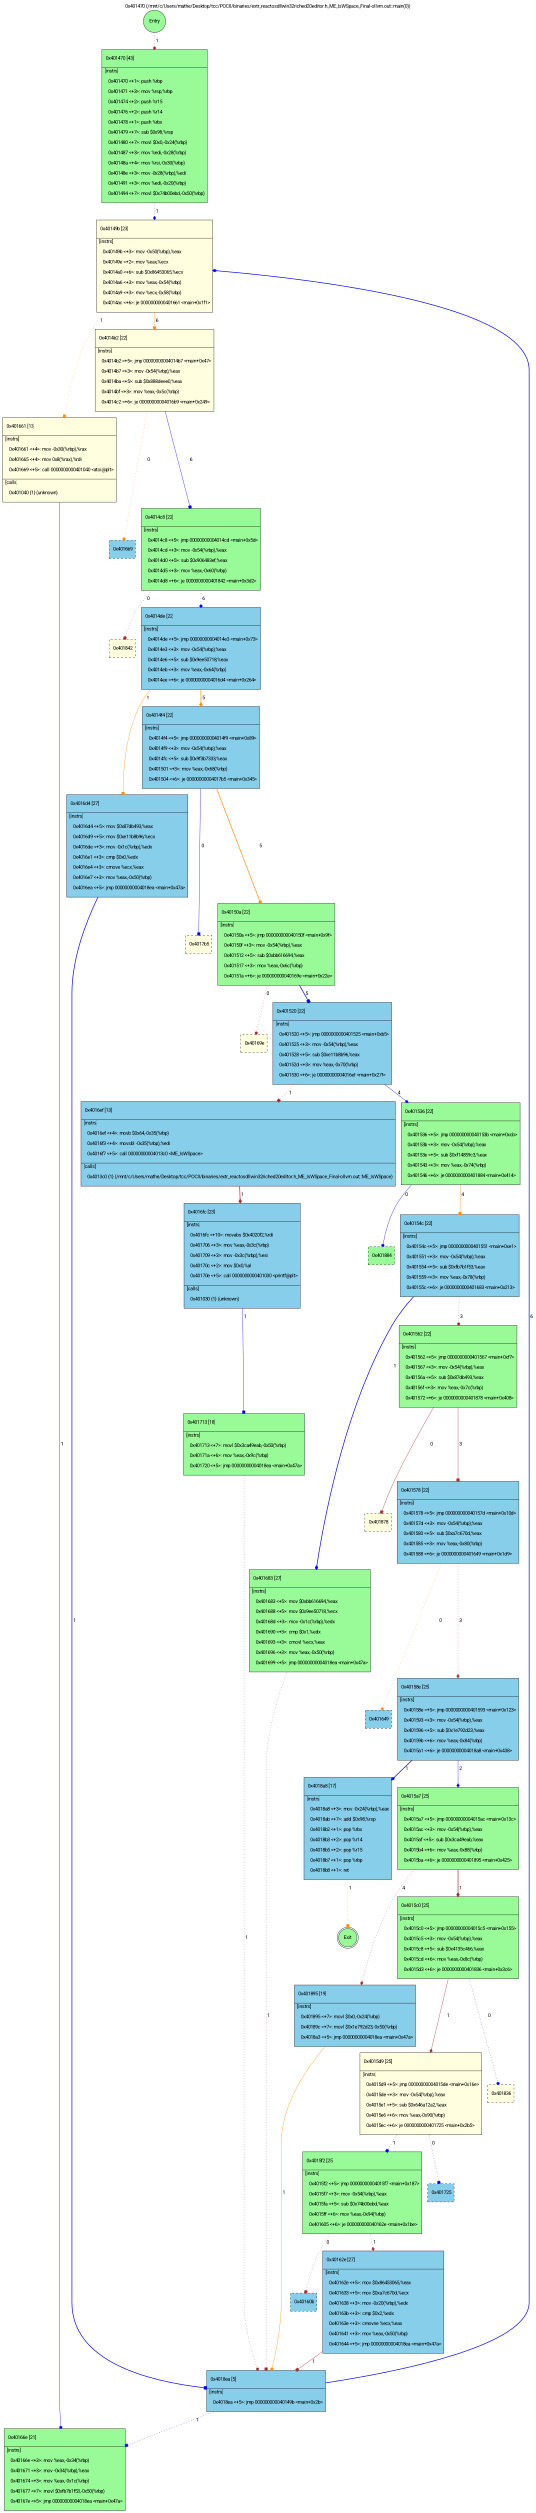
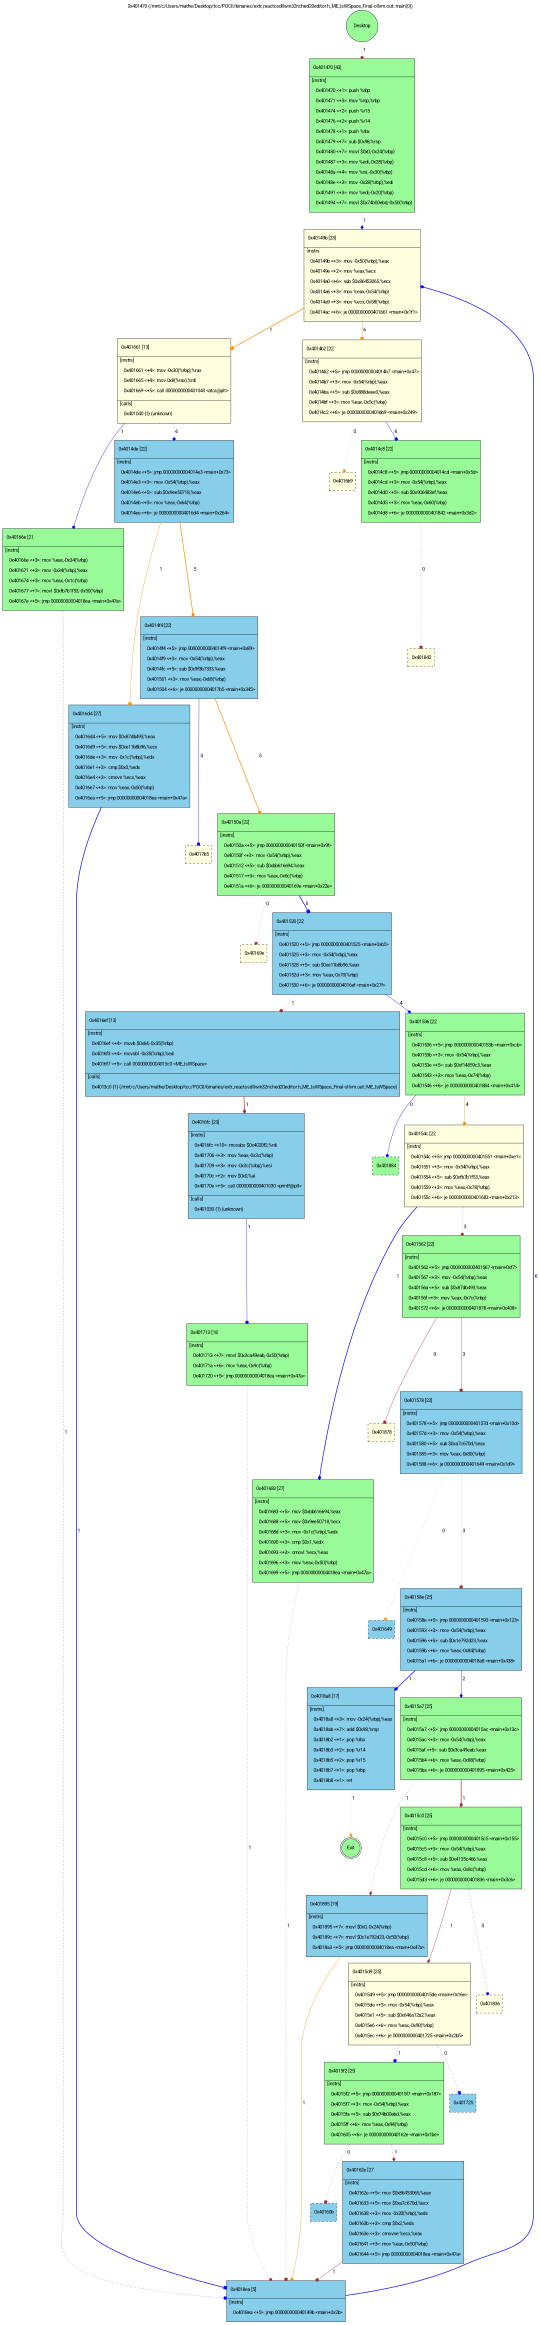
(155, 21) -> (362, 26)
(78, 361) -> (269, 328)
(122, 549) -> (342, 481)
(201, 598) -> (174, 430)
(460, 1256) -> (464, 1166)
(458, 1619) -> (461, 1529)
(403, 1888) -> (407, 1798)
(348, 1902) -> (351, 1812)
(171, 2428) -> (63, 1517)
